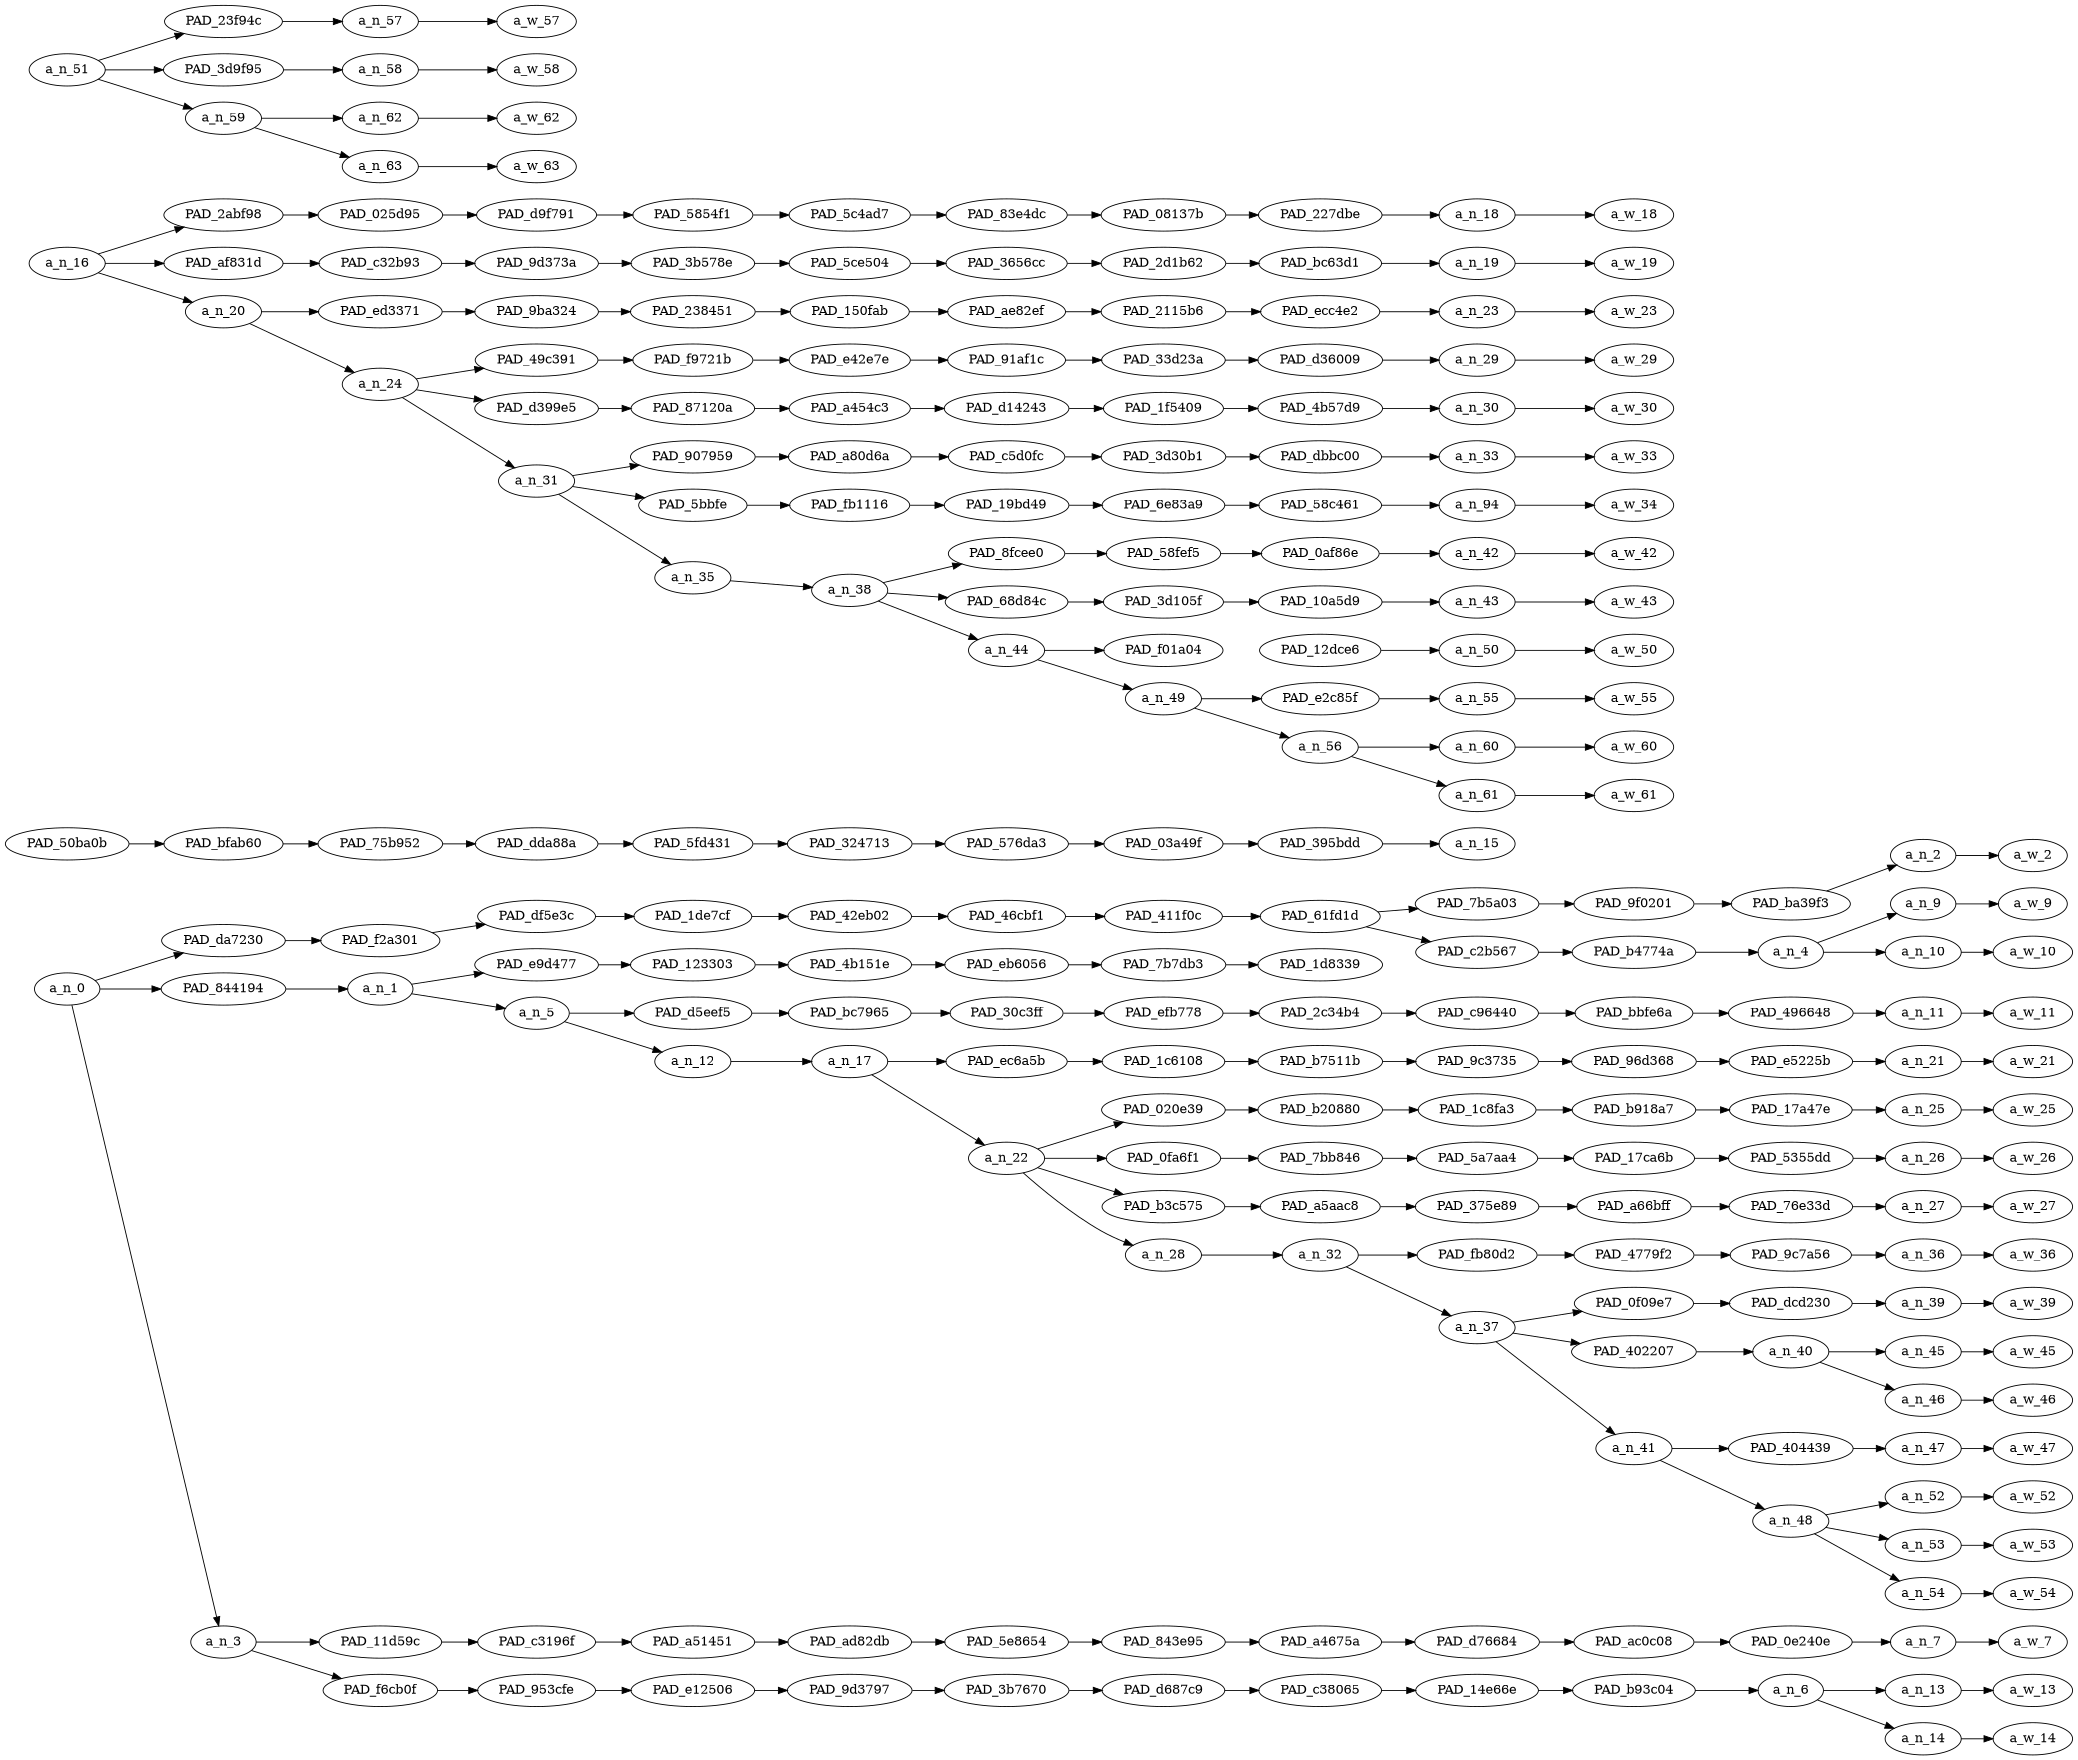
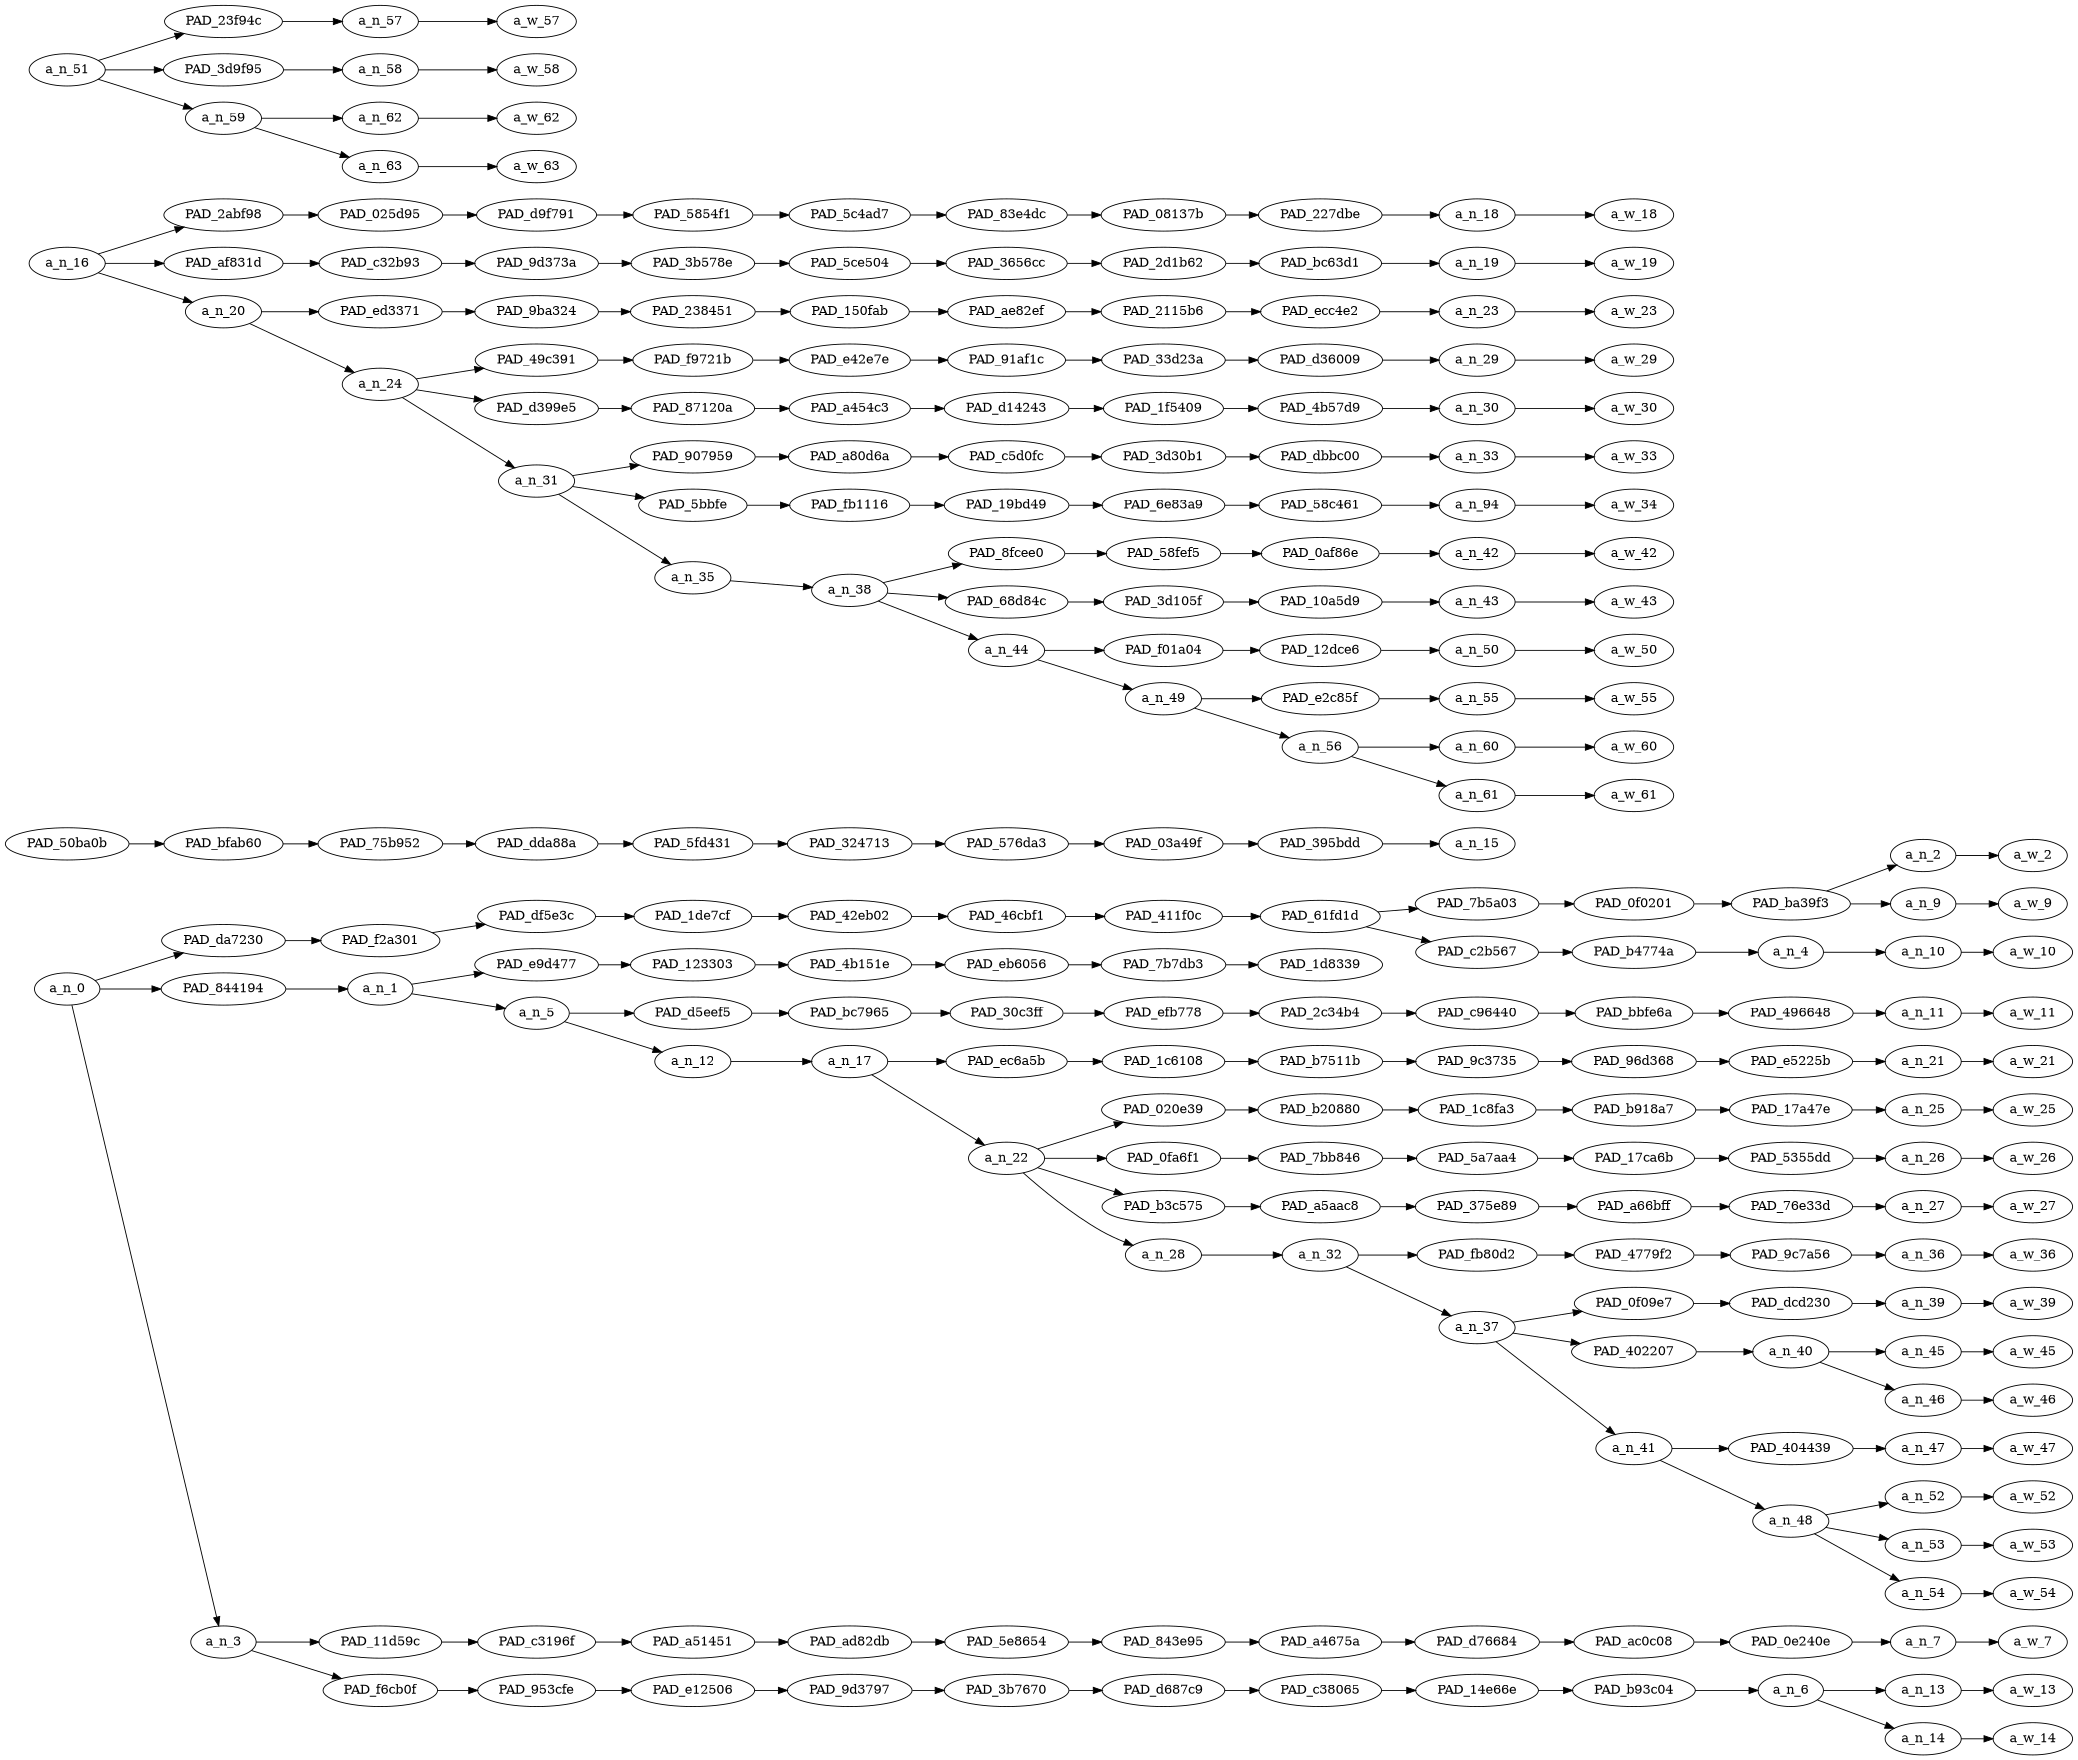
none -> (1237, 650)
(1634, 904) -> (1634, 904)
(1853, 930) -> (1866, 904)
